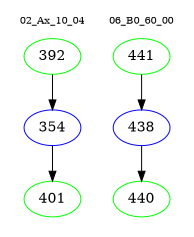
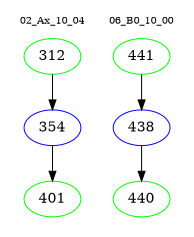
(142, 21) -> (142, 21)
(52, 56) -> (52, 56)
